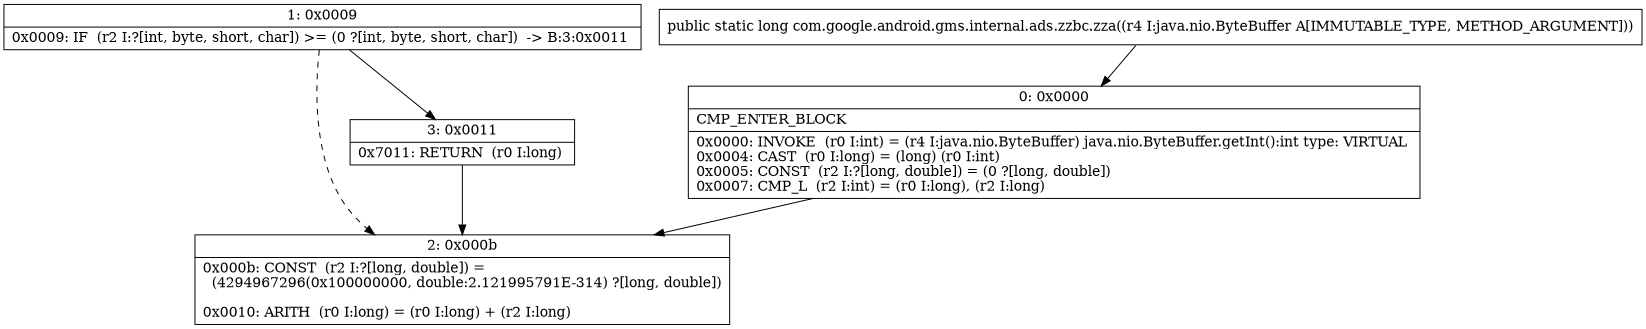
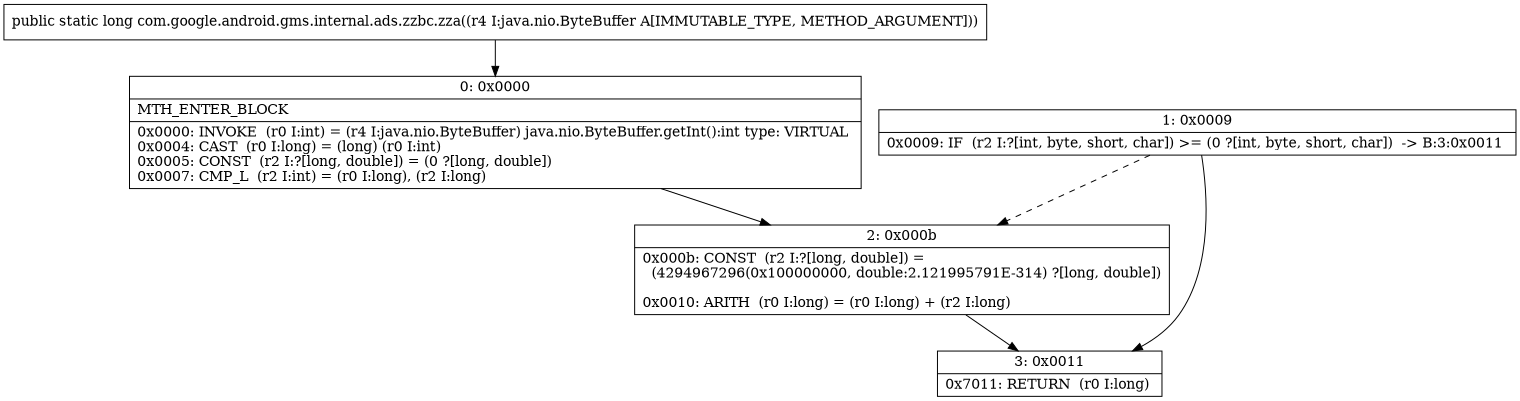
(772, 120) -> (213, 110)
(462, 195) -> (988, 330)
